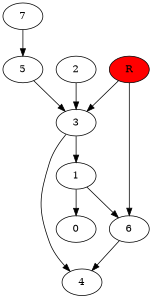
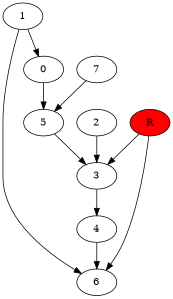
none -> (44, 92)
(76, 146) -> none
(108, 253) -> (97, 252)
